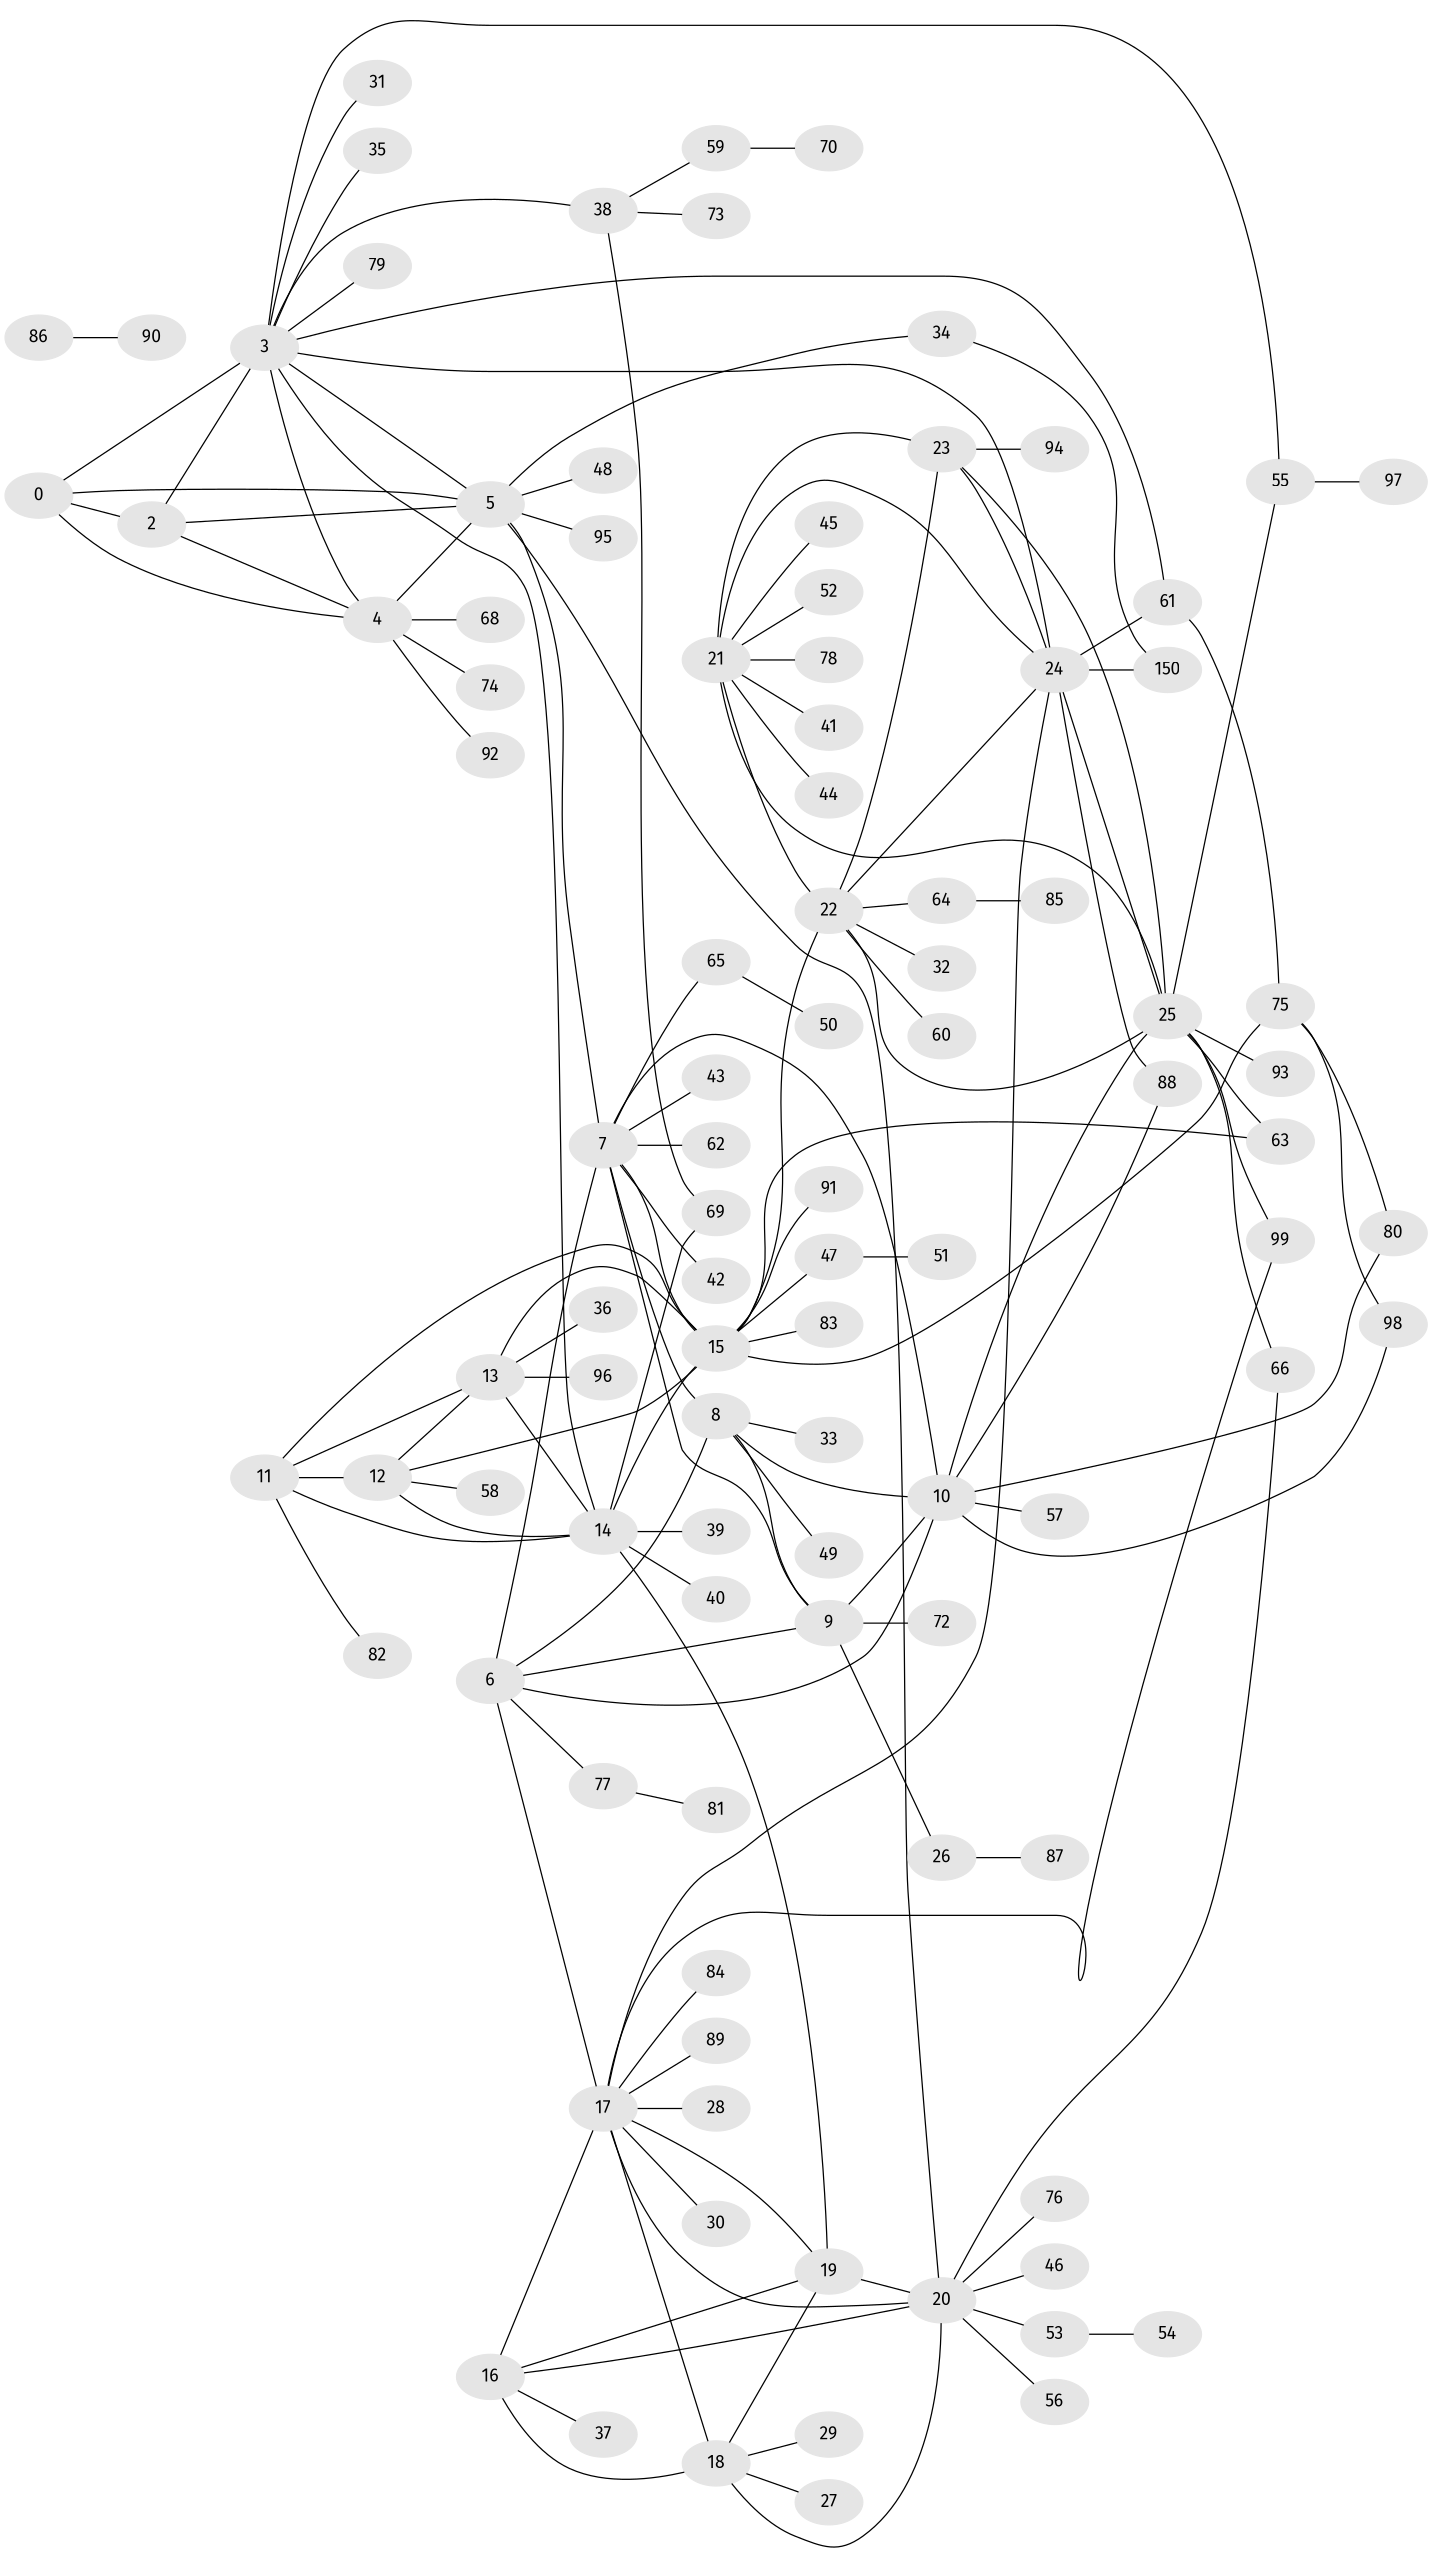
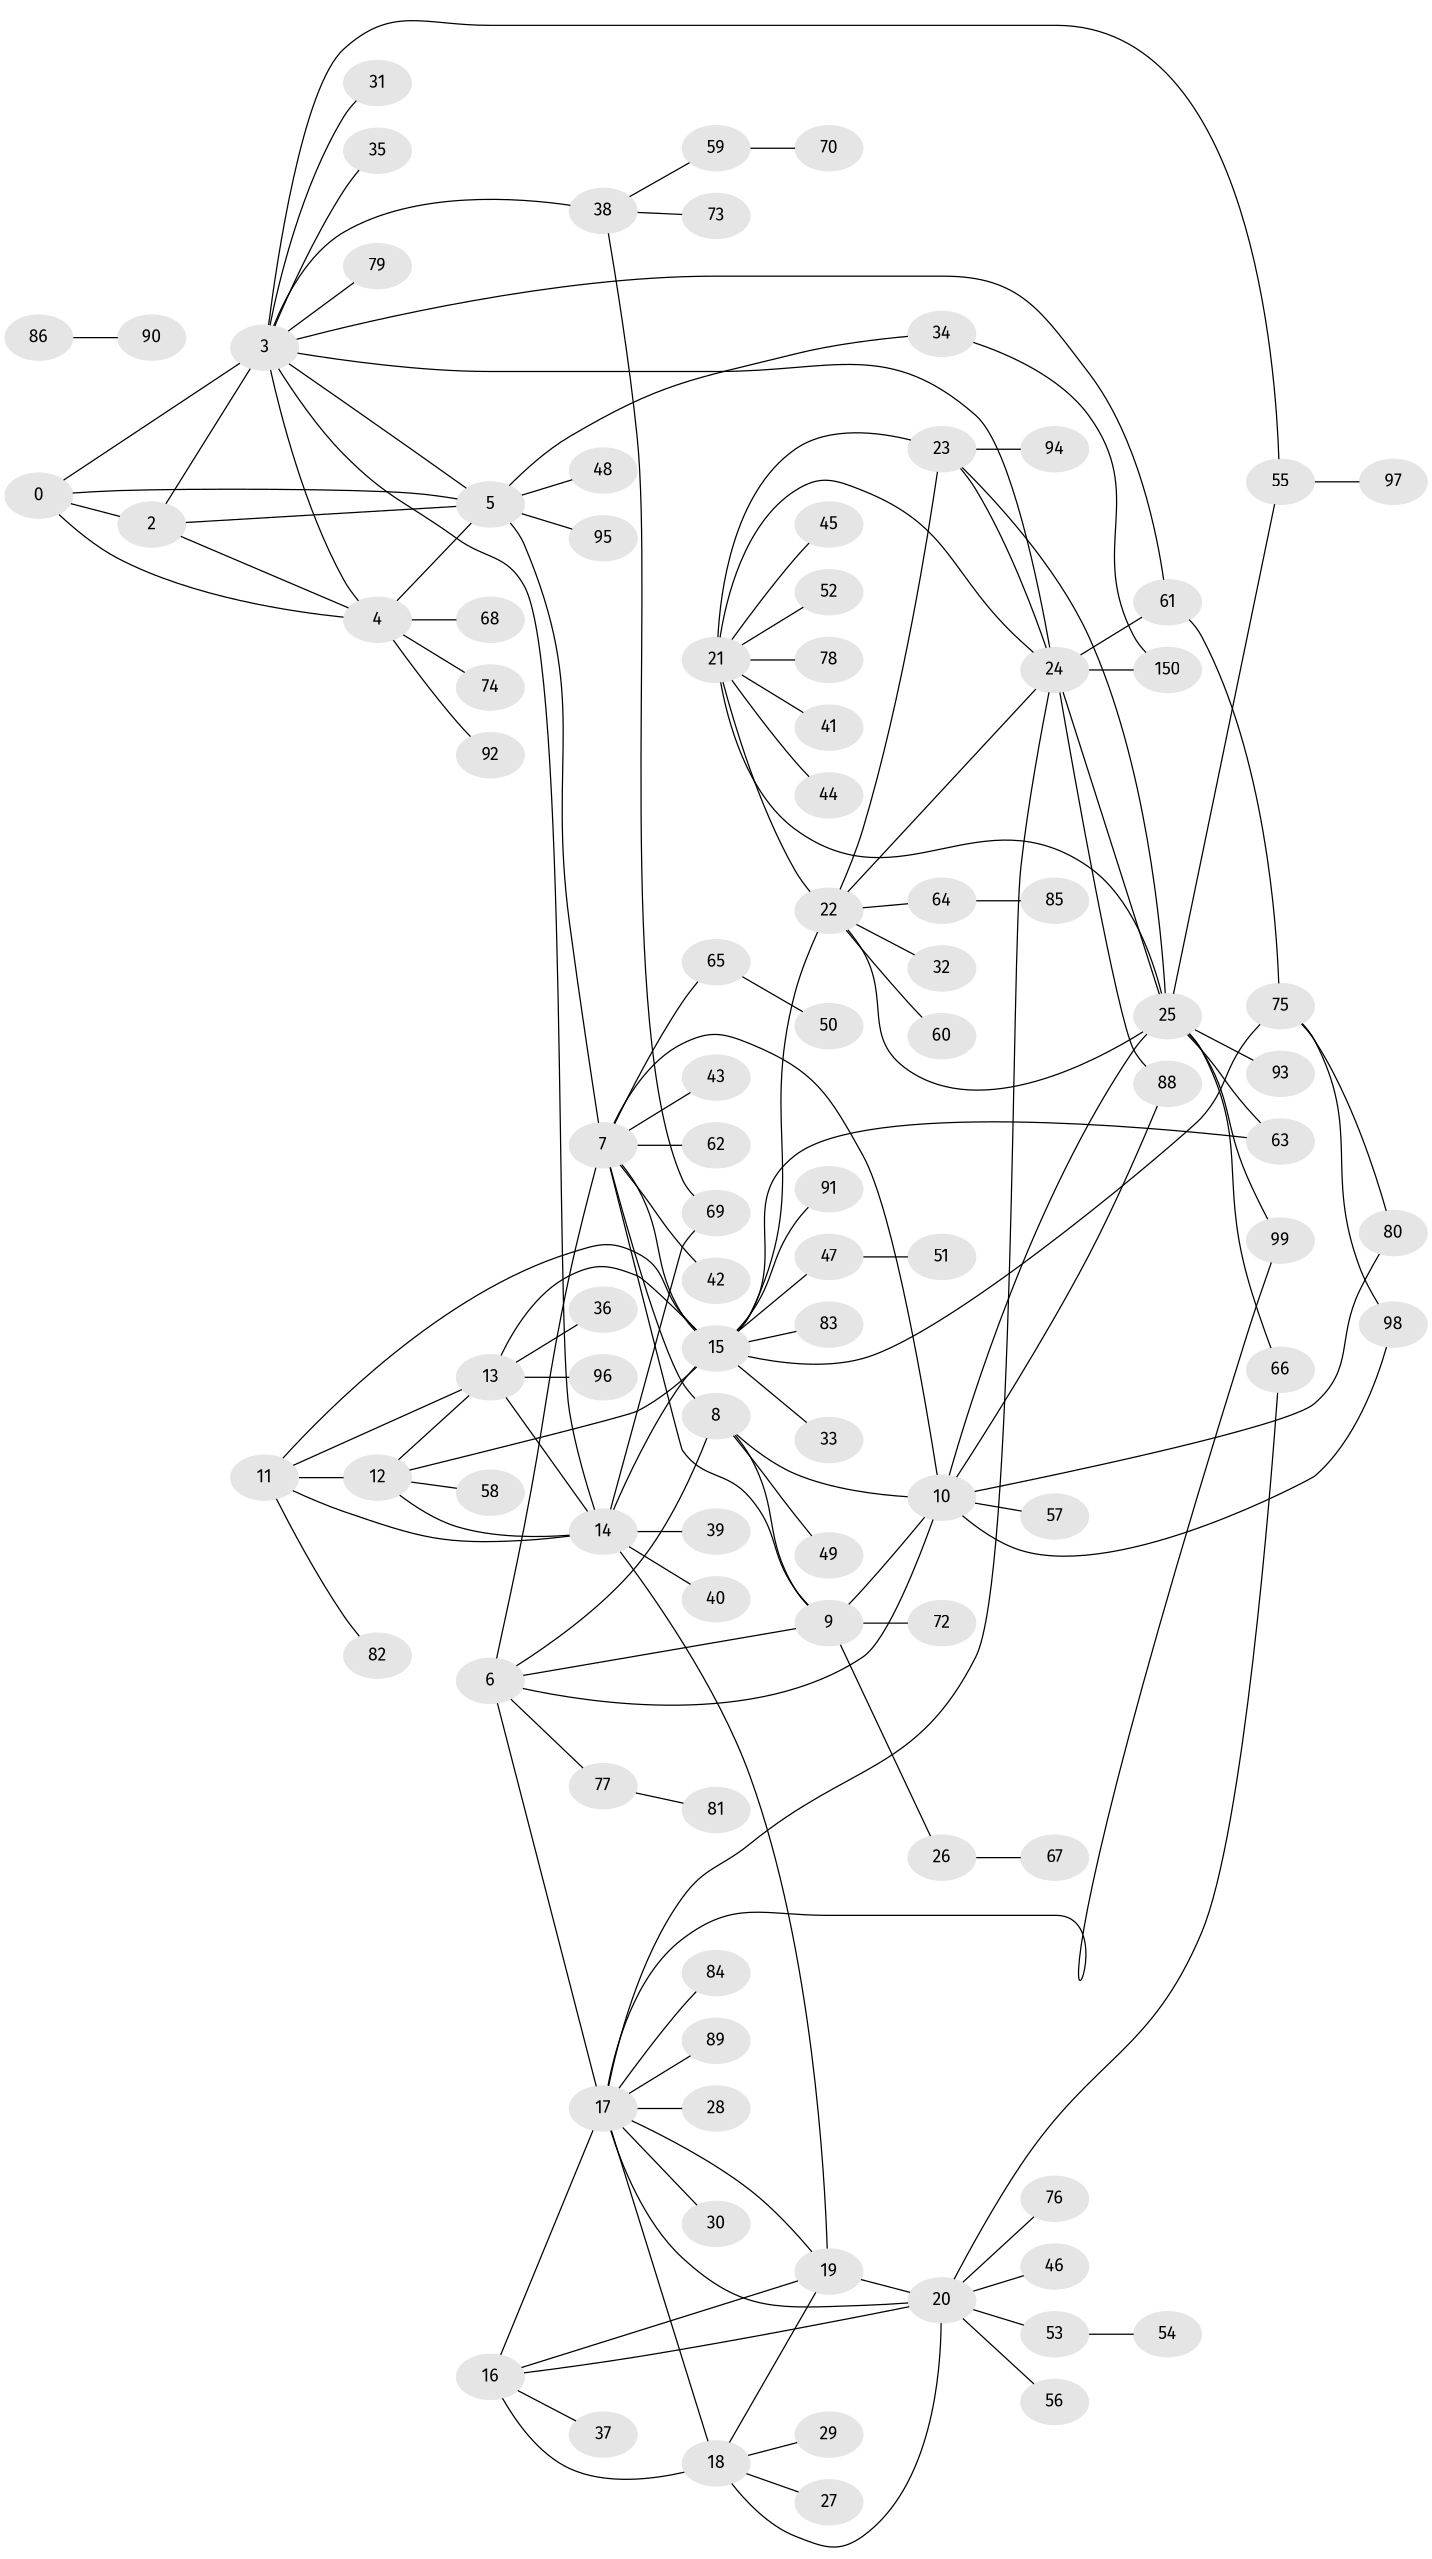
(900, 1384) -> none
(773, 1428) -> (772, 1394)
(1055, 1858) -> (1055, 1858)
